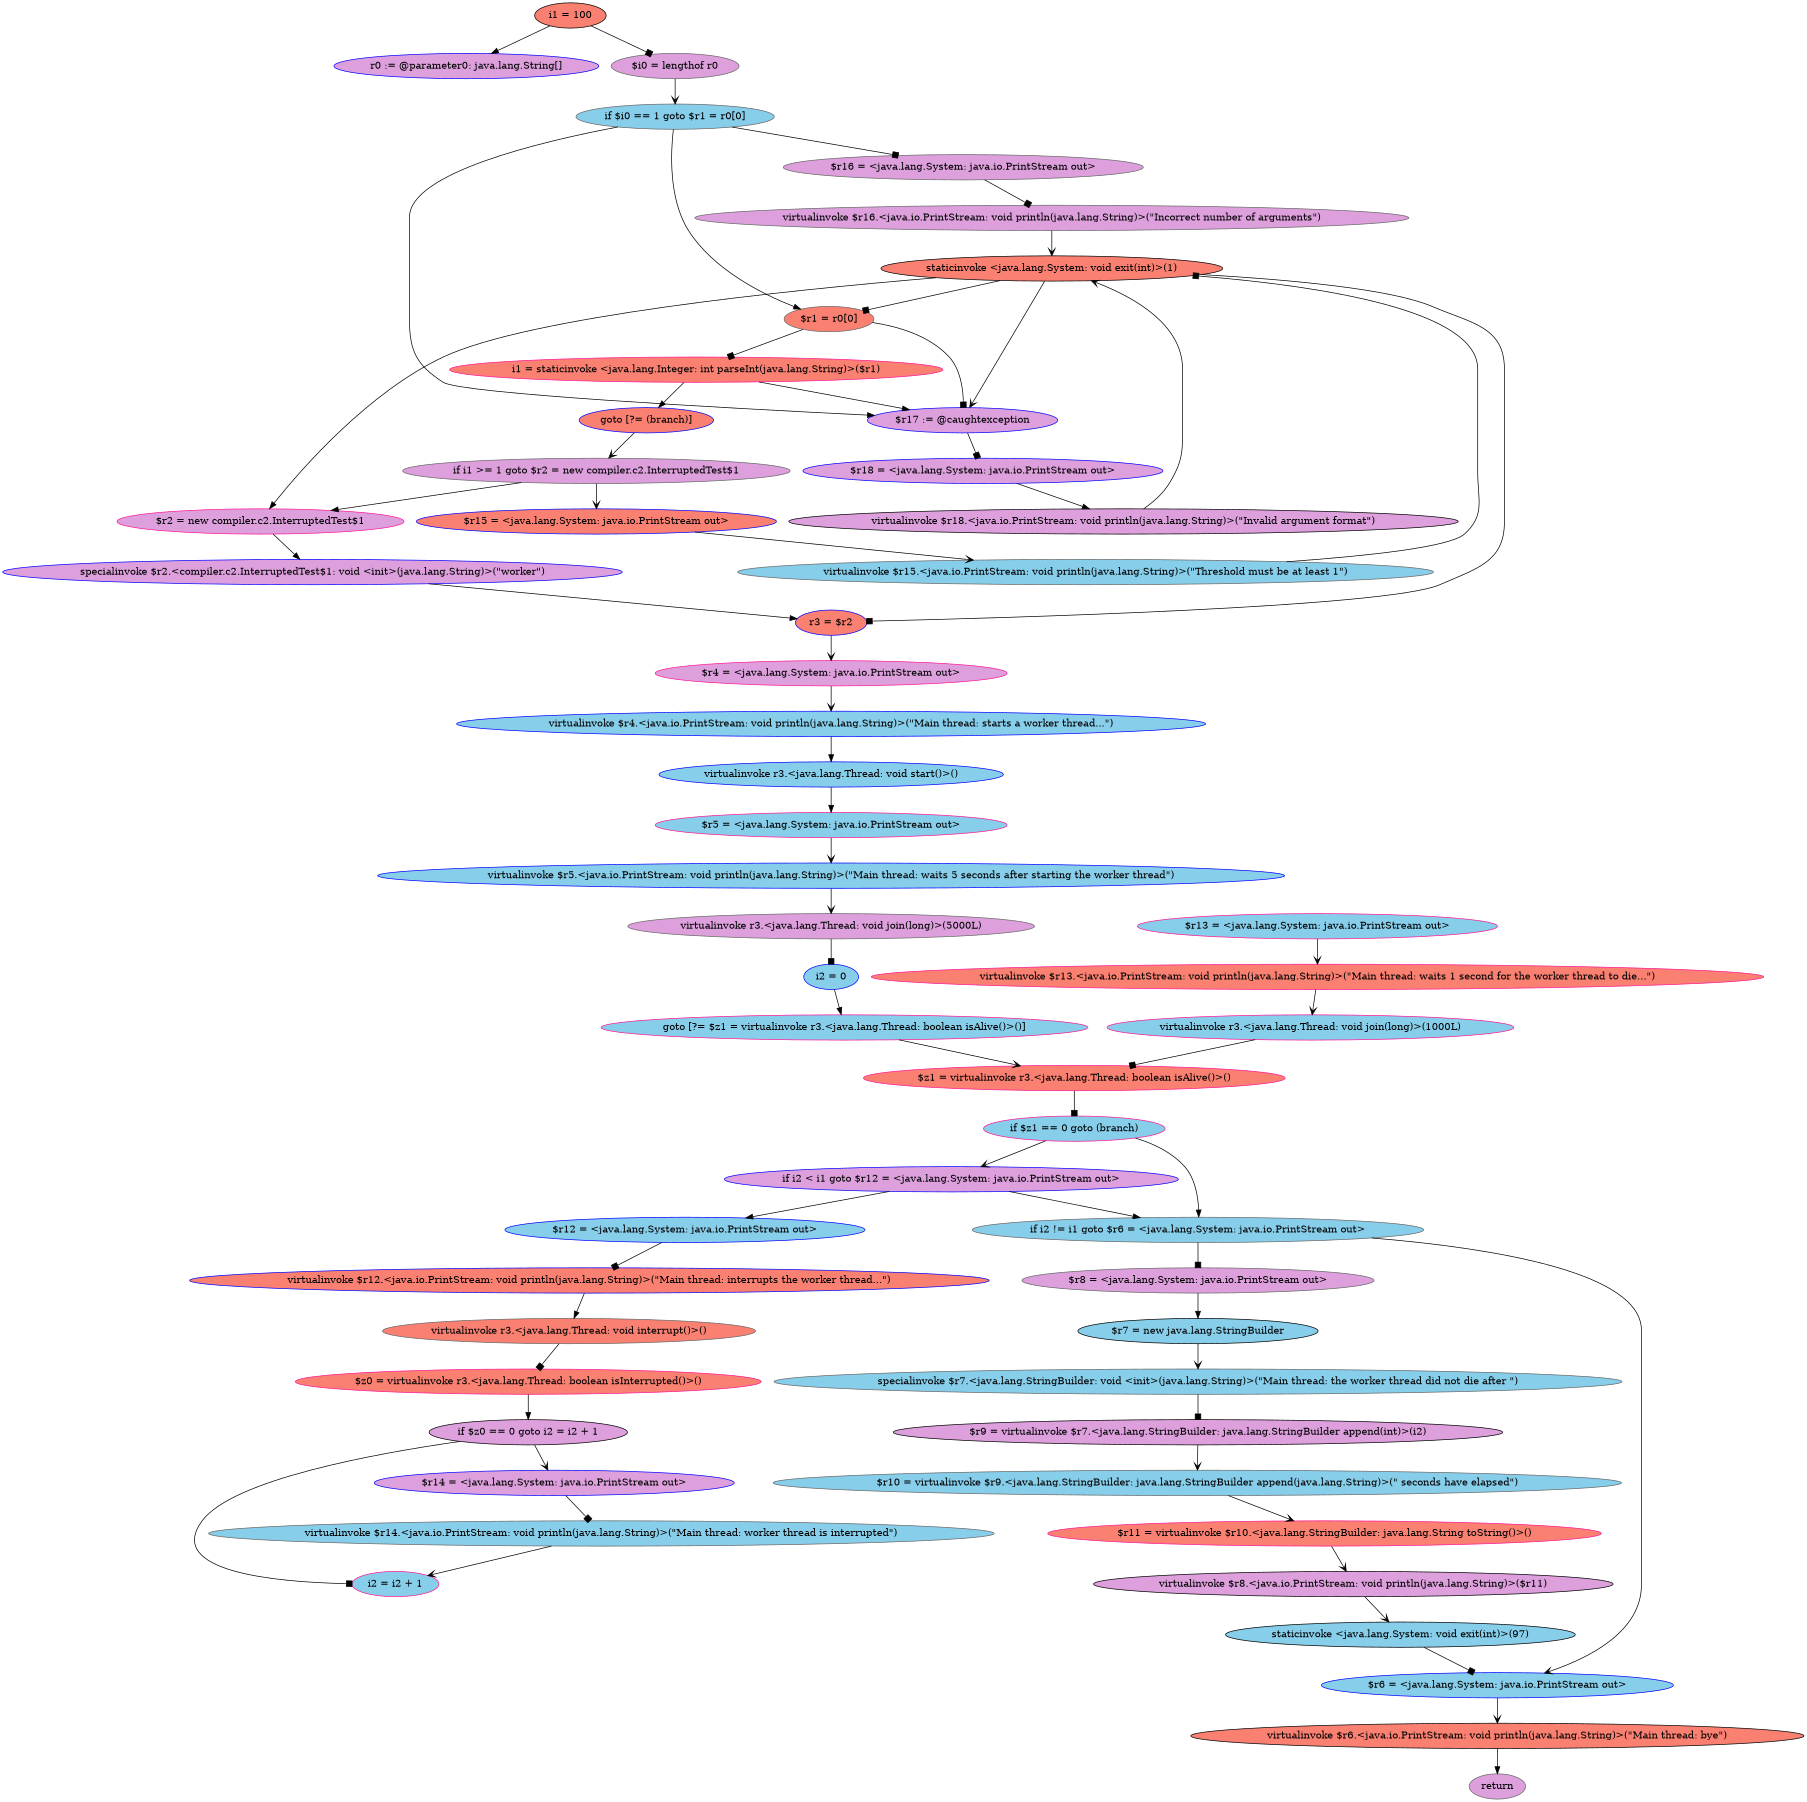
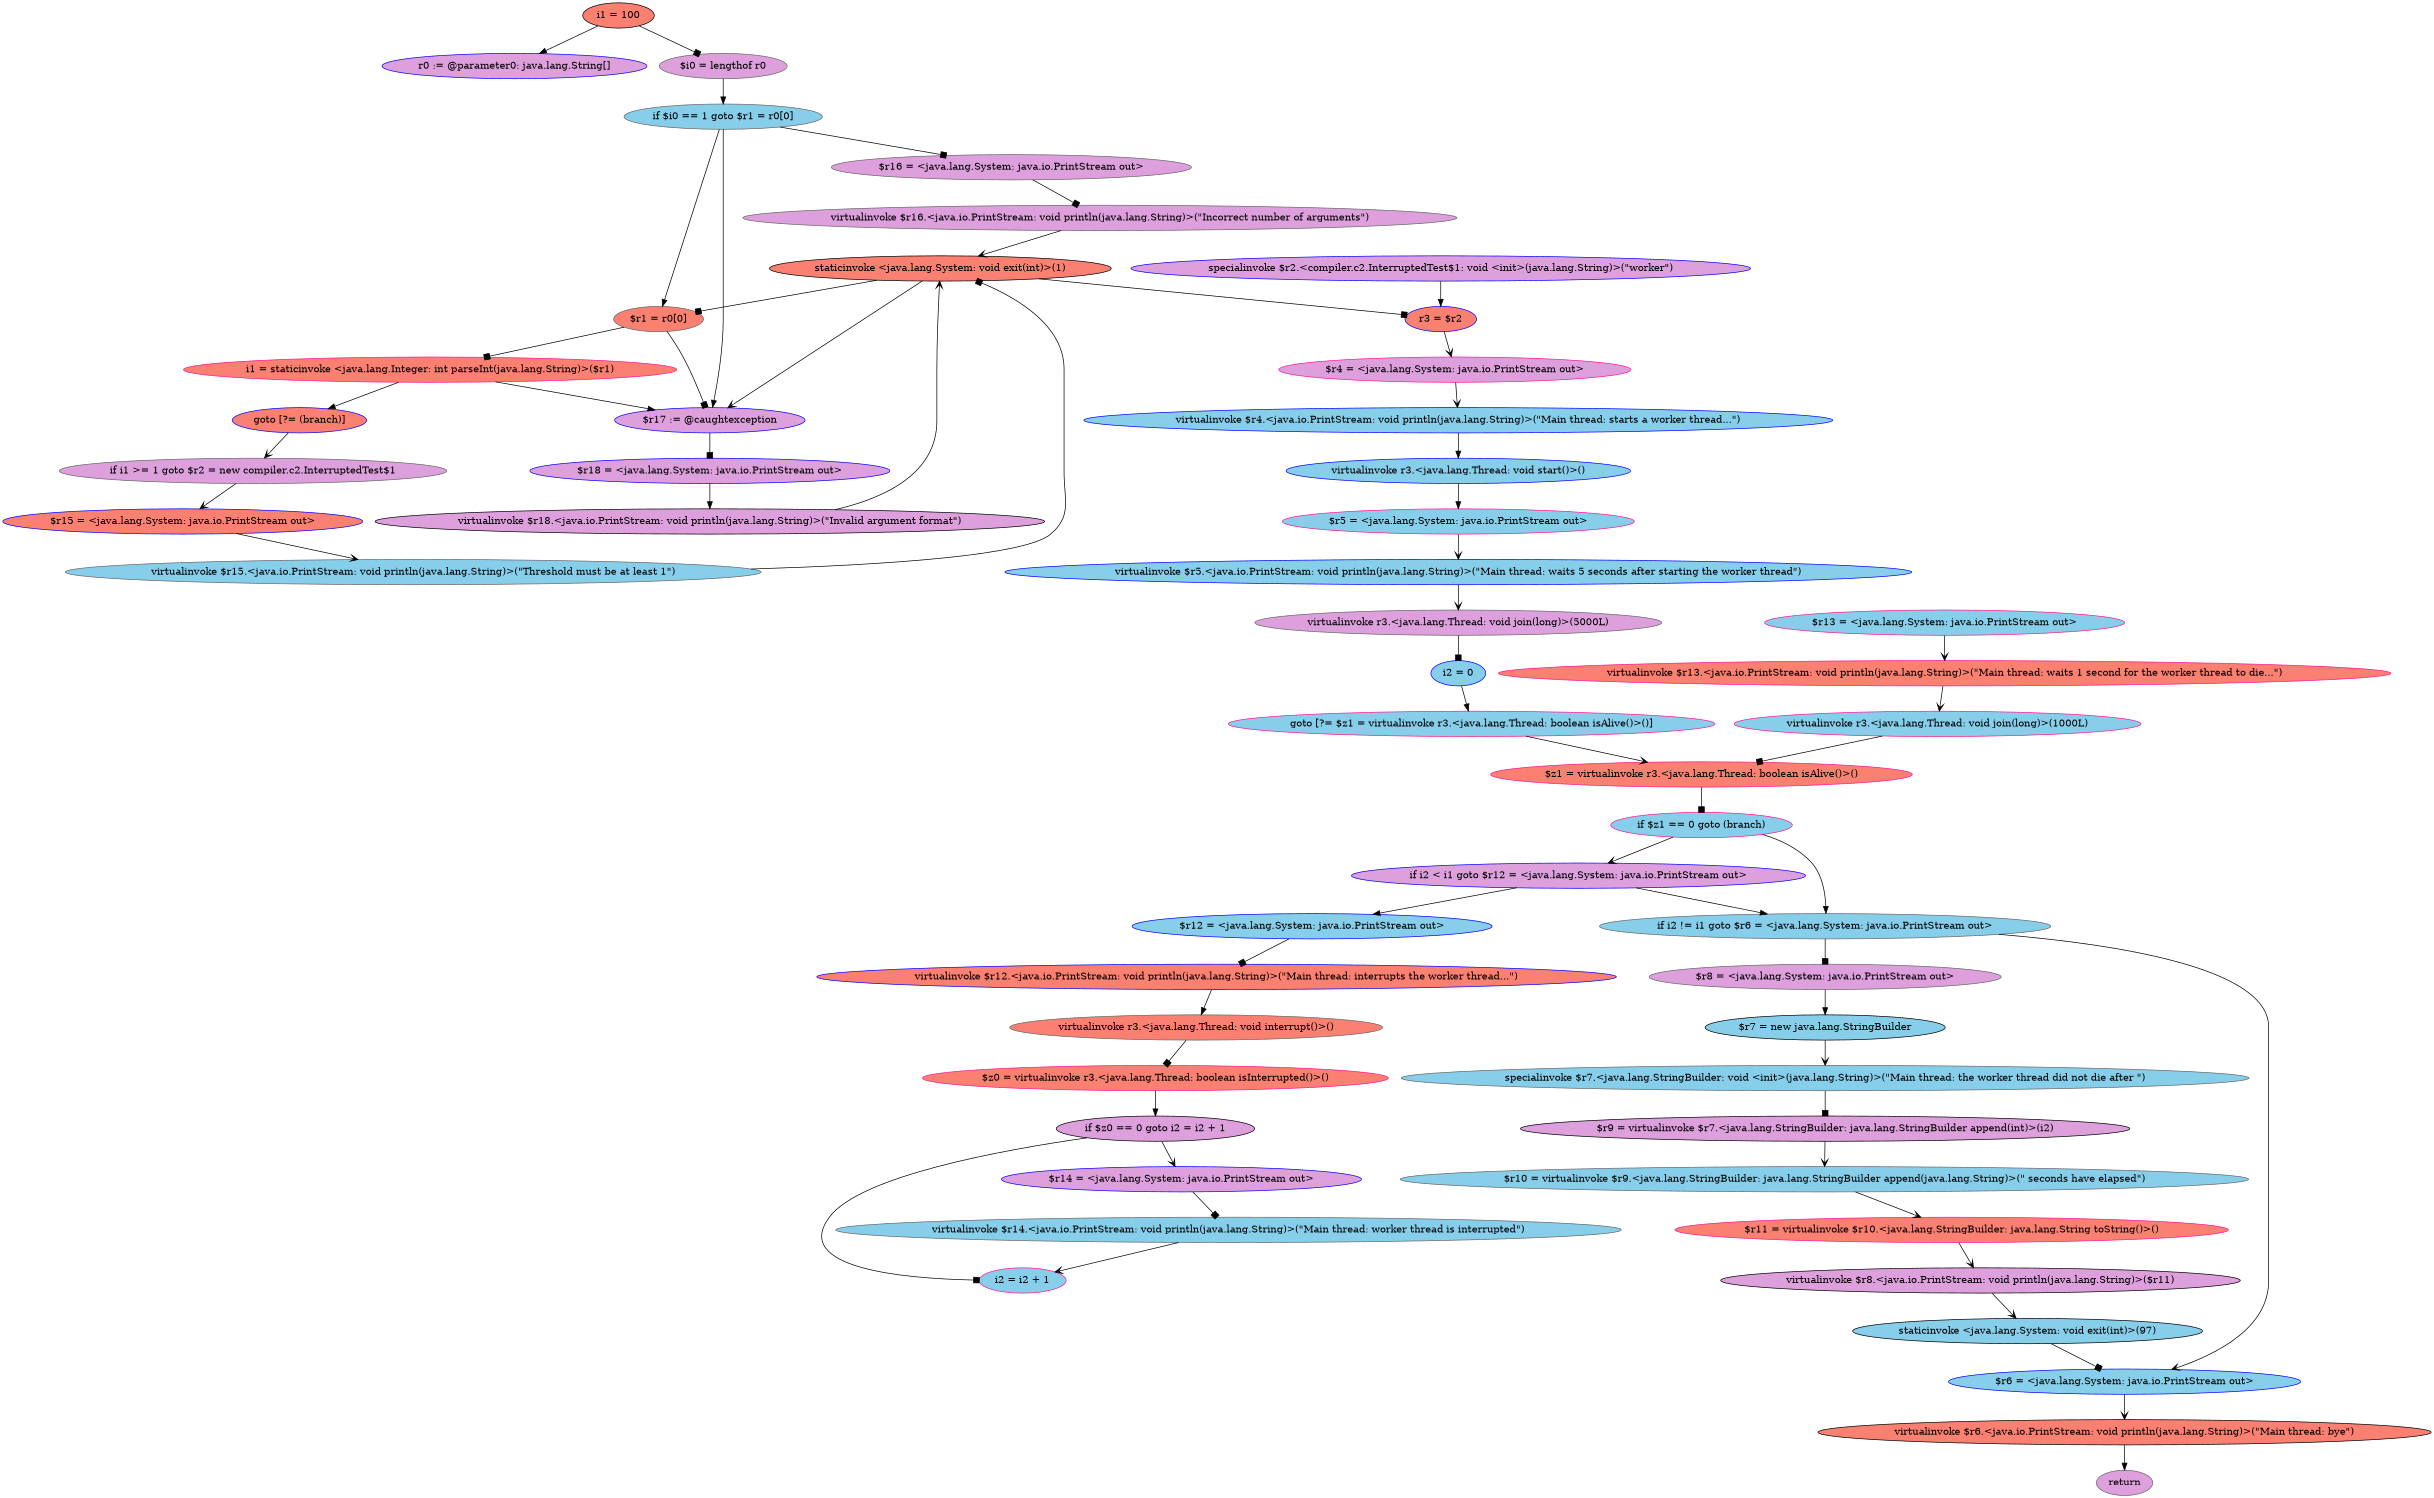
(675, 88) -> (723, 88)
(260, 521) -> none
